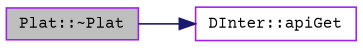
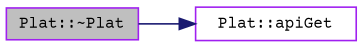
(276, 24) -> (276, 24)
